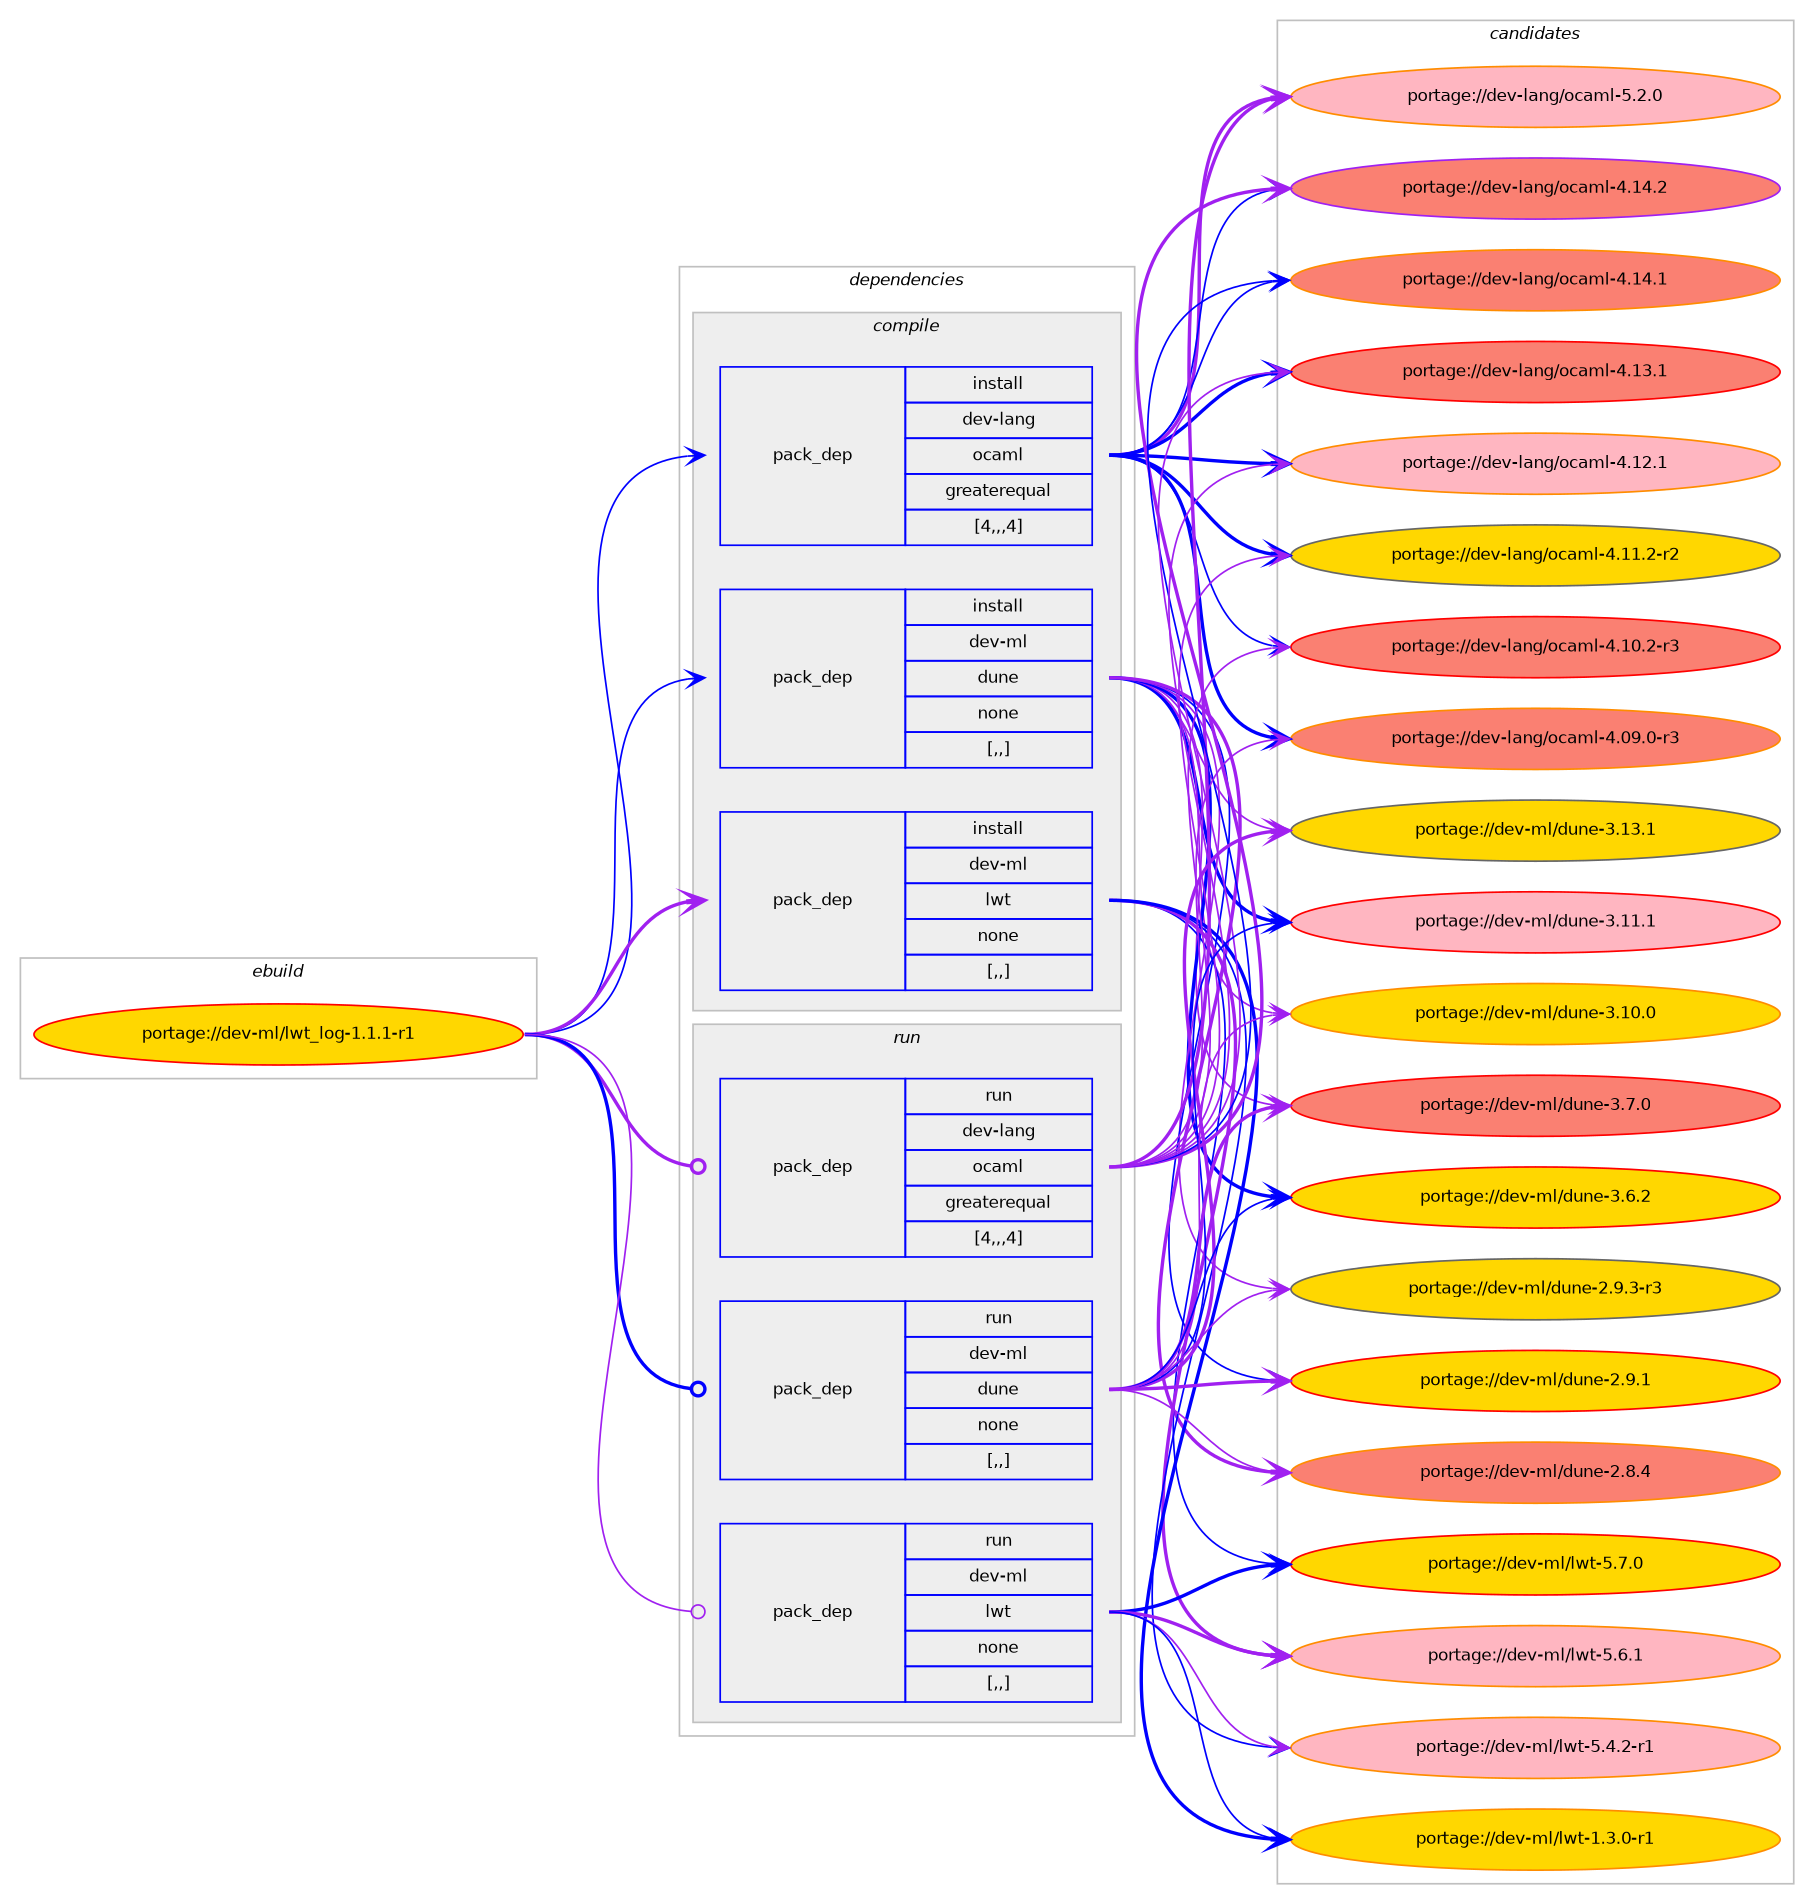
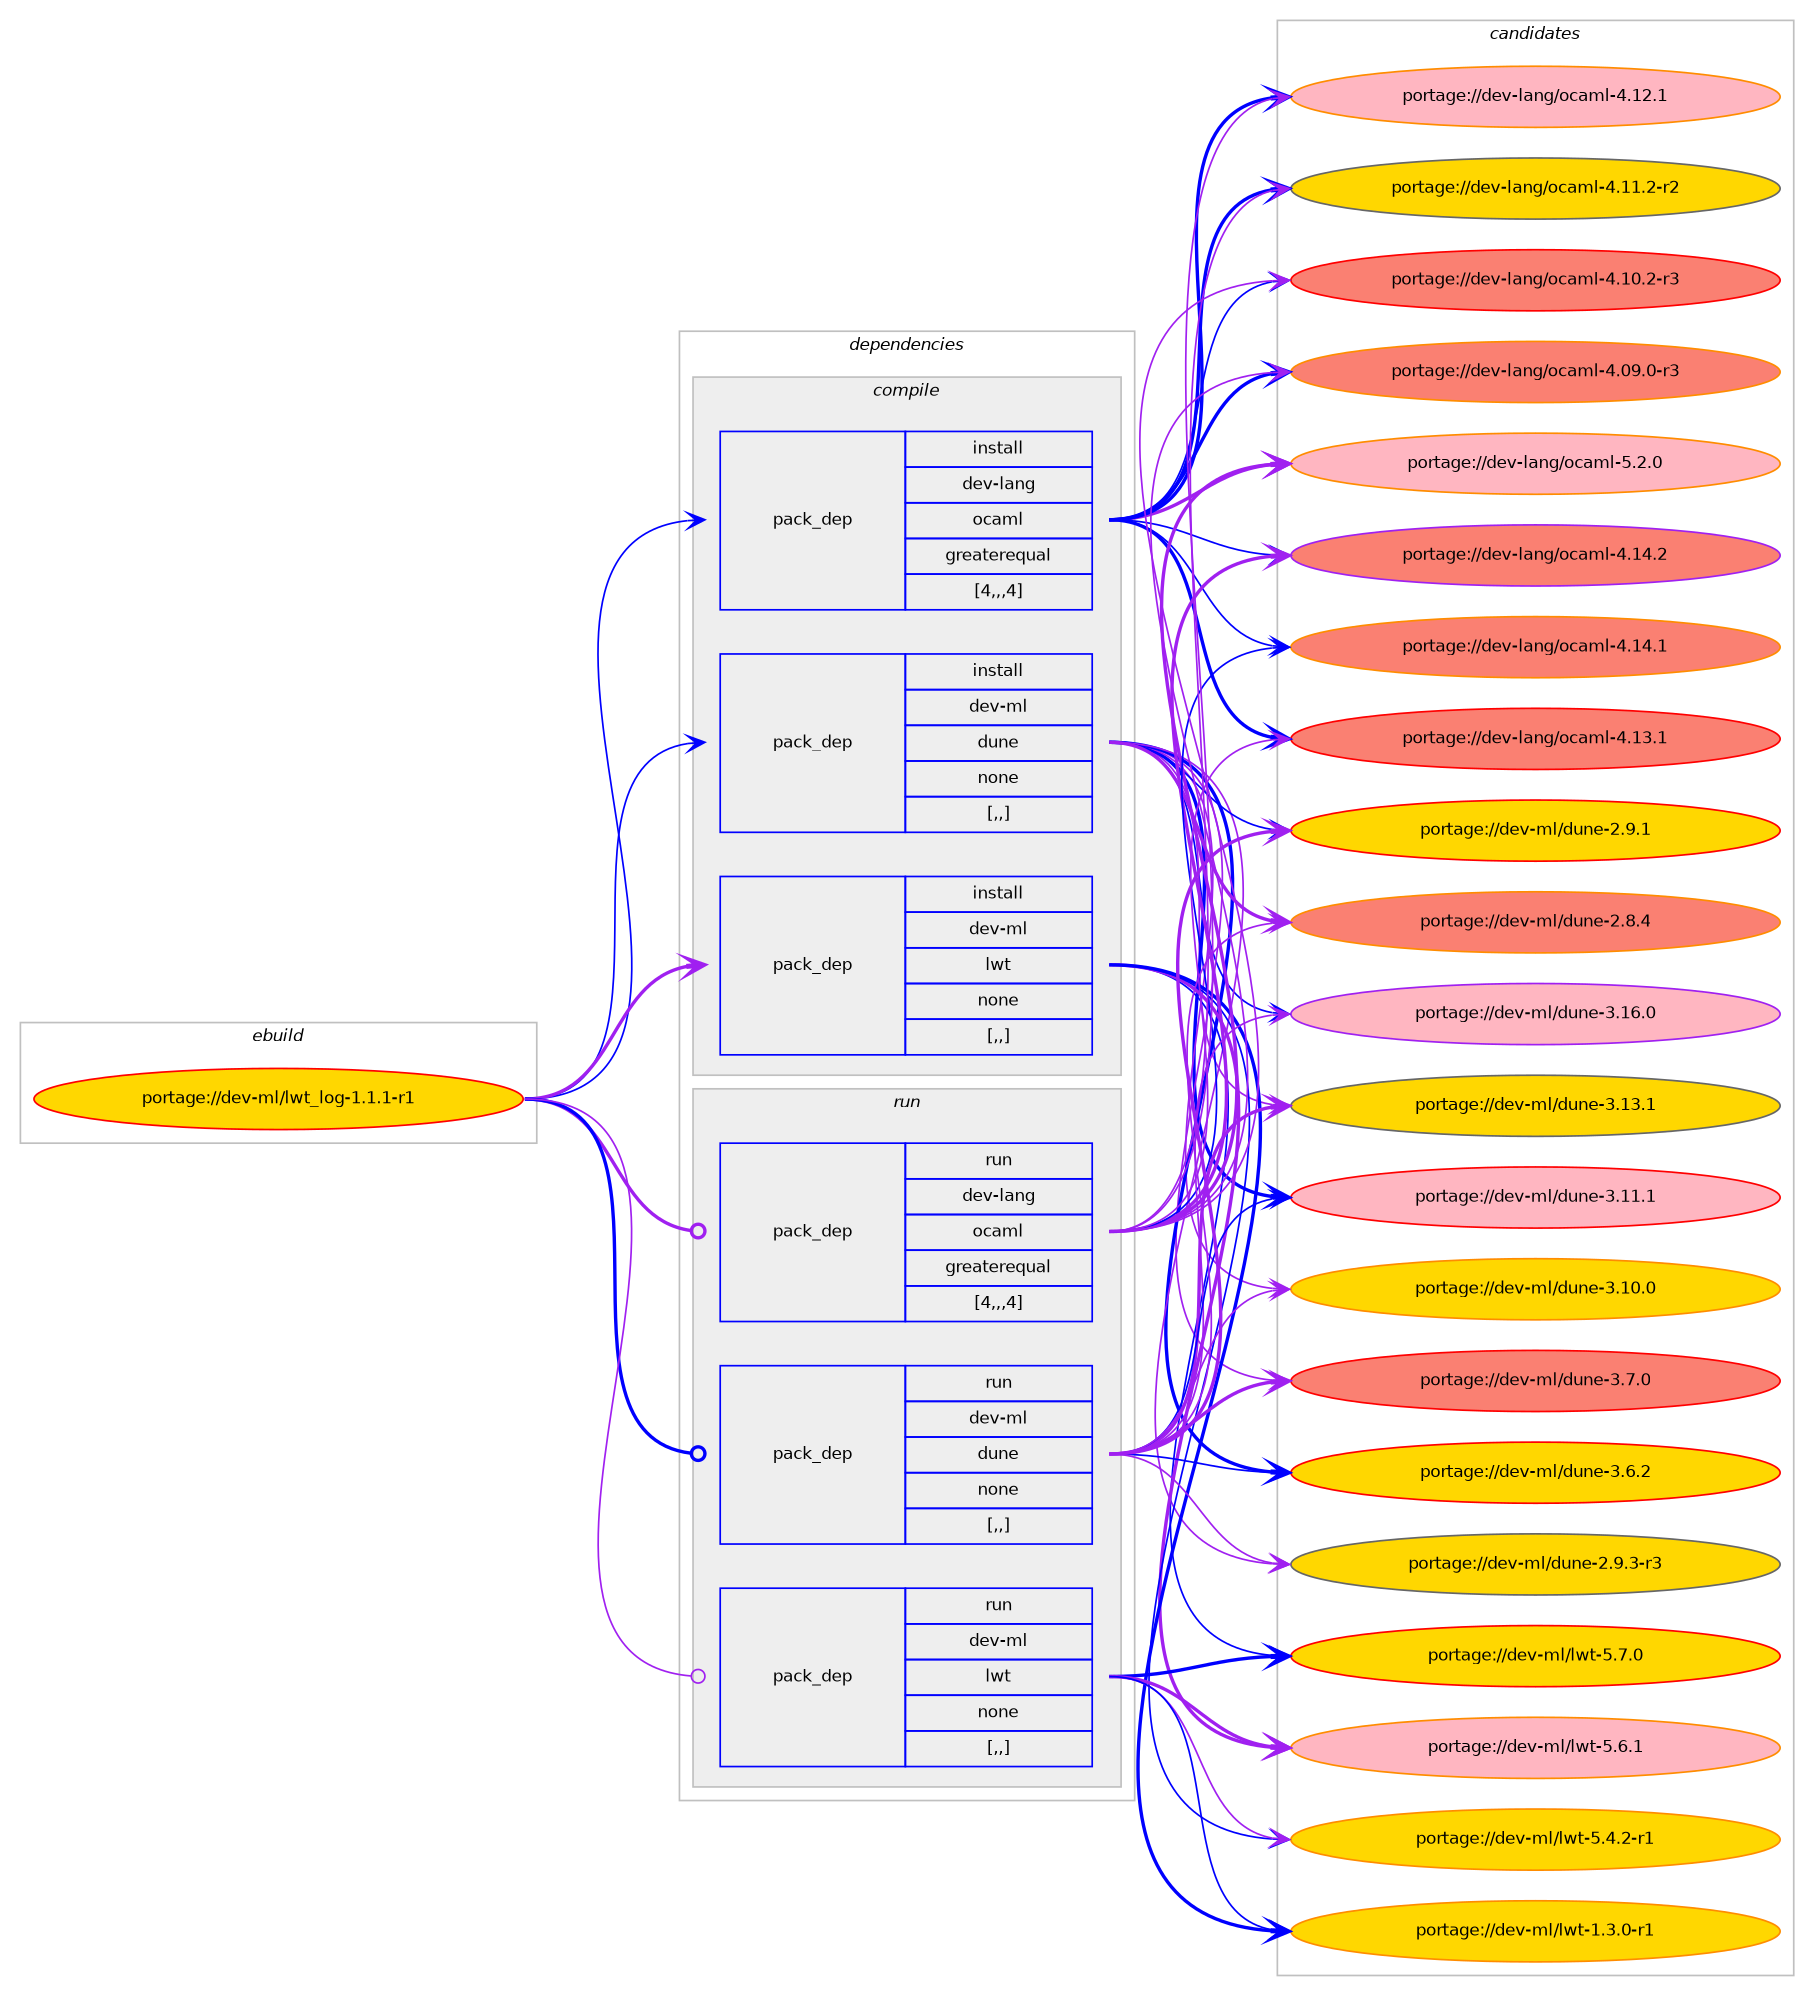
none -> (1536, 1014)
(1536, 1748) -> (1536, 1840)
